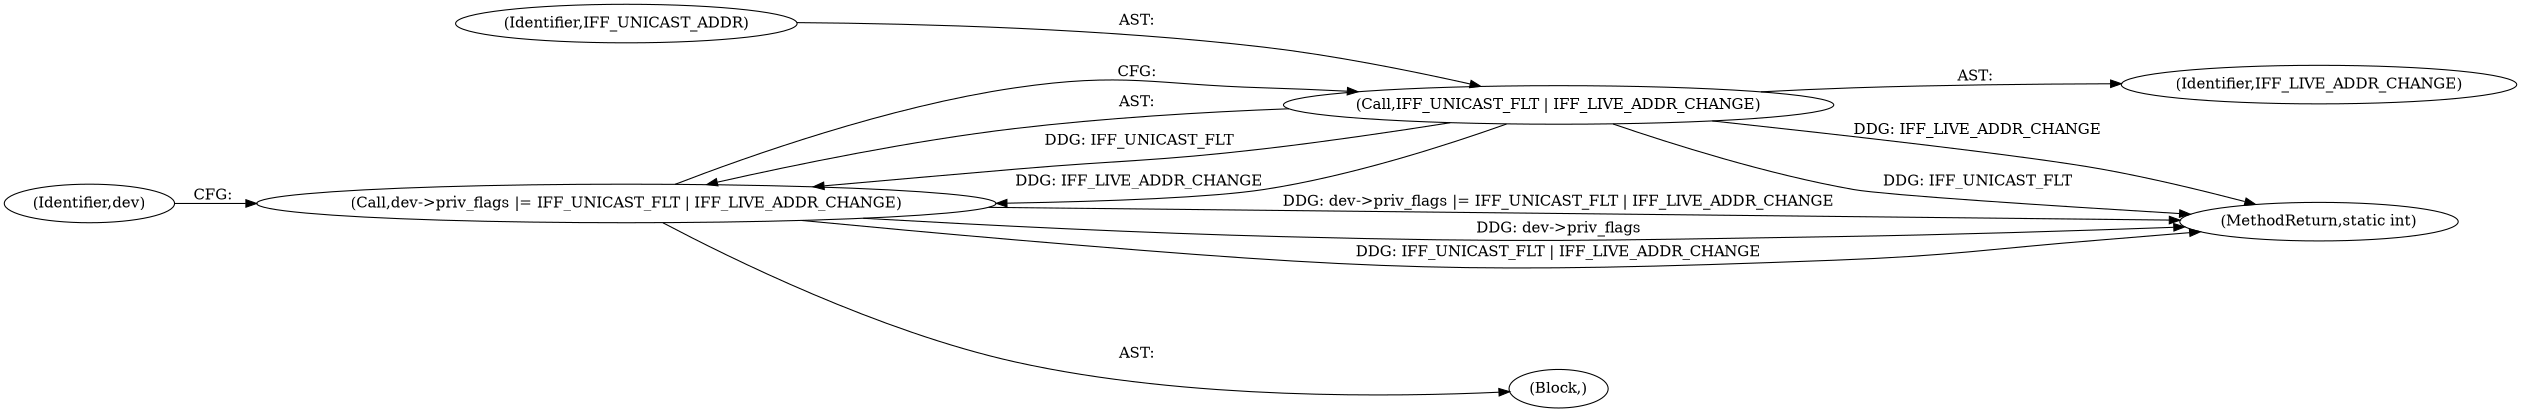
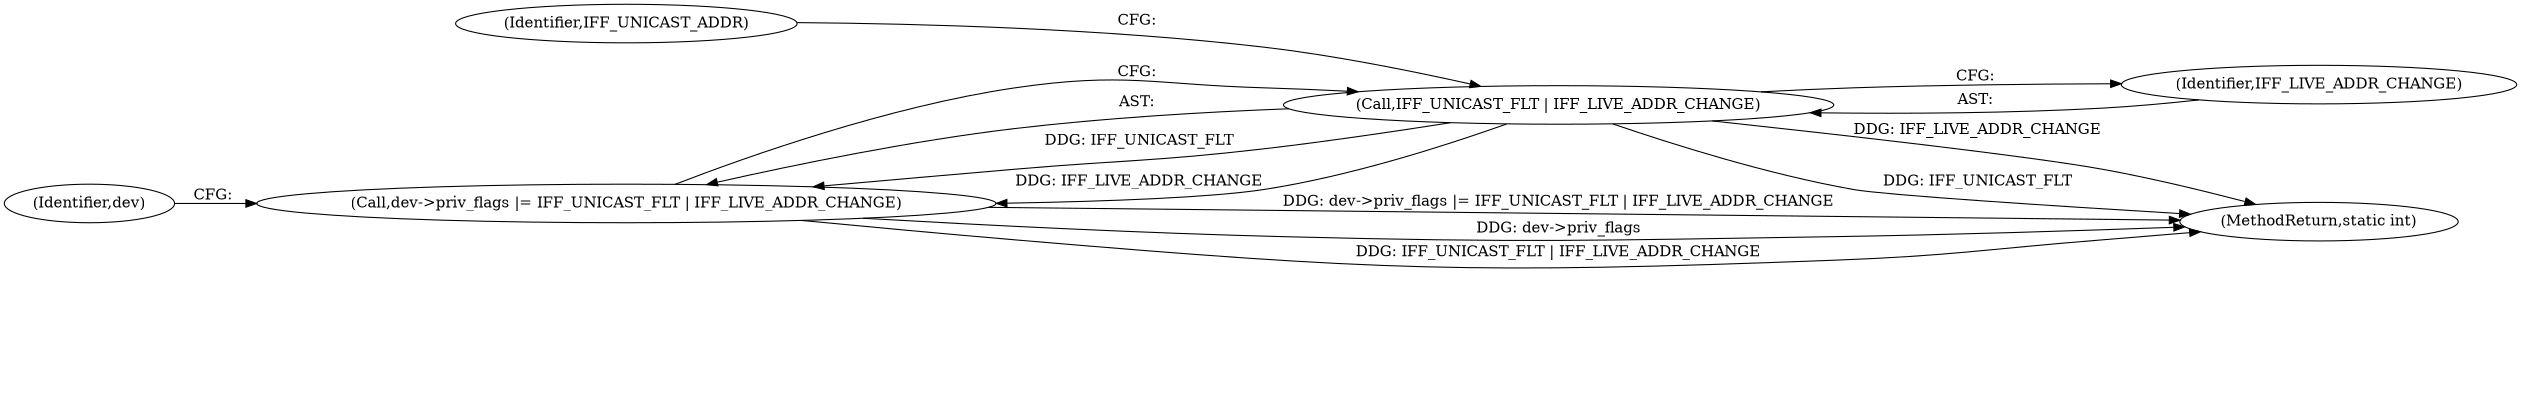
(1139, 21) -> (1139, 21)
(1978, 77) -> (1978, 77)
none -> (2010, 112)
(1559, 389) -> none
